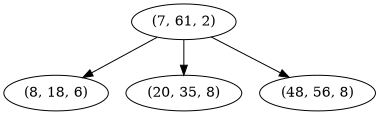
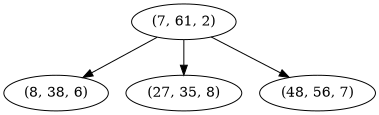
(56, 93) -> (56, 93)
(184, 93) -> (184, 93)
(318, 93) -> (318, 93)
